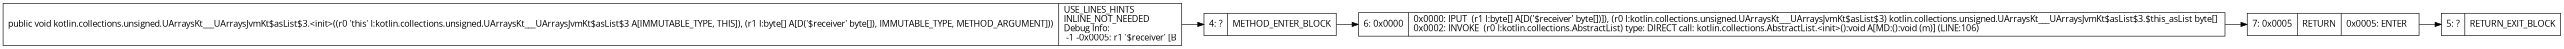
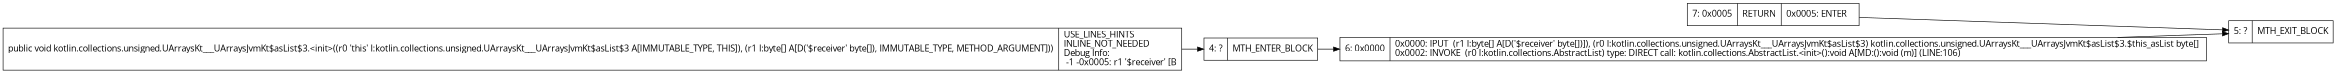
(1282, 24) -> (1273, 49)
(2233, 24) -> (2170, 36)
(2513, 24) -> (2293, 32)
